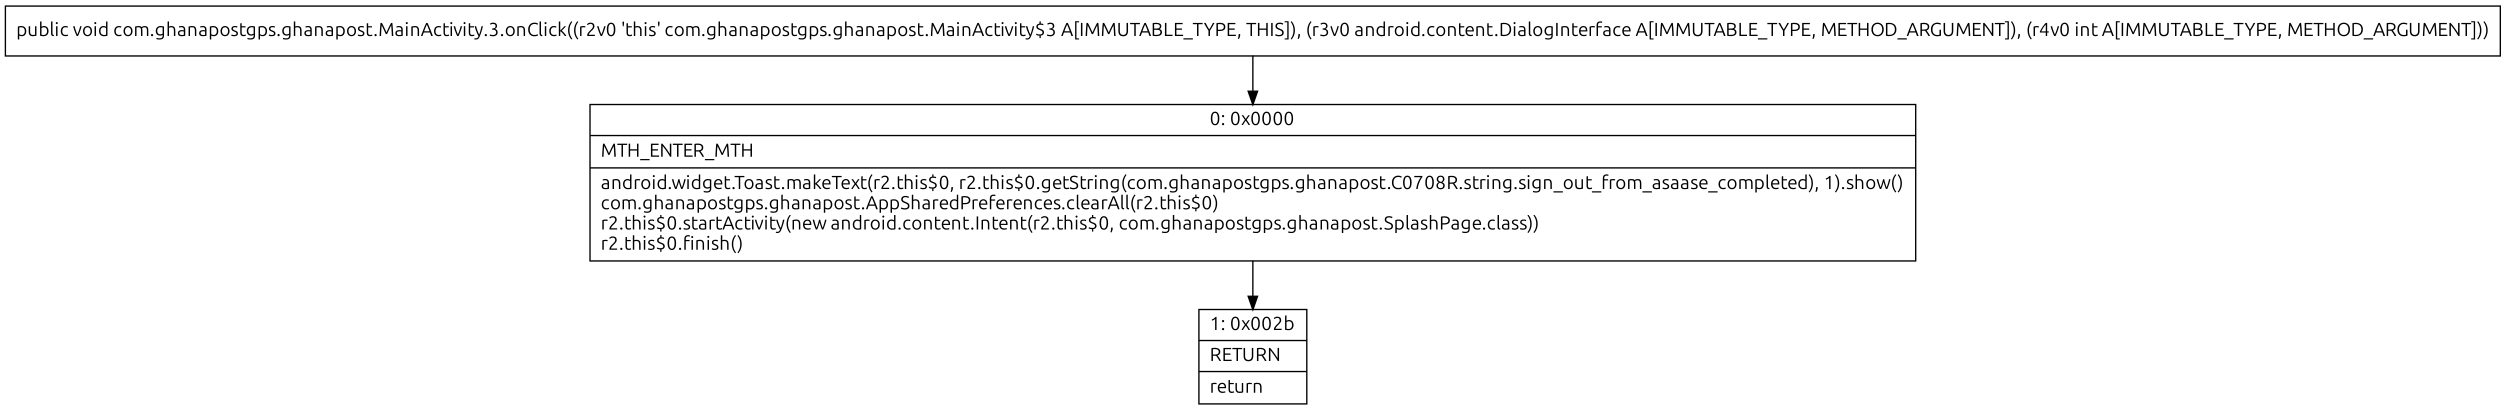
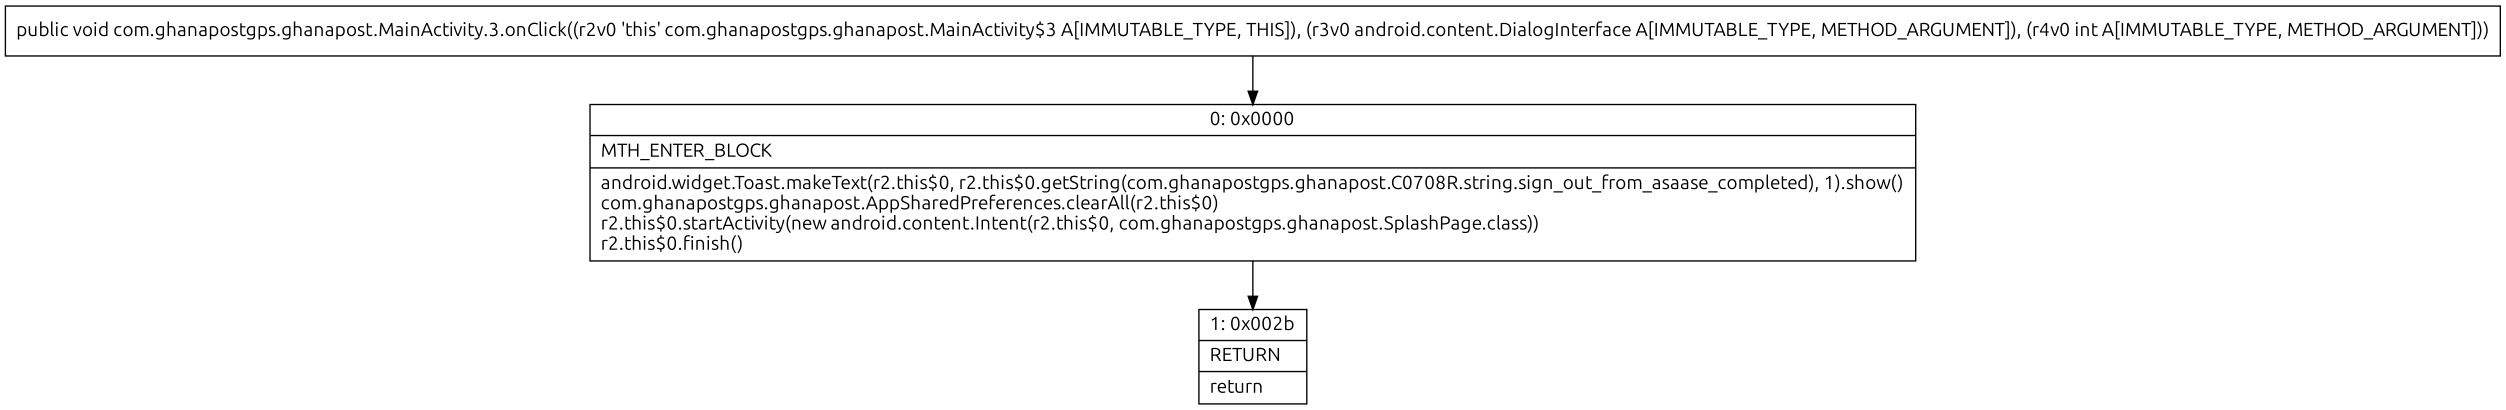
(678, 151) -> (686, 151)
